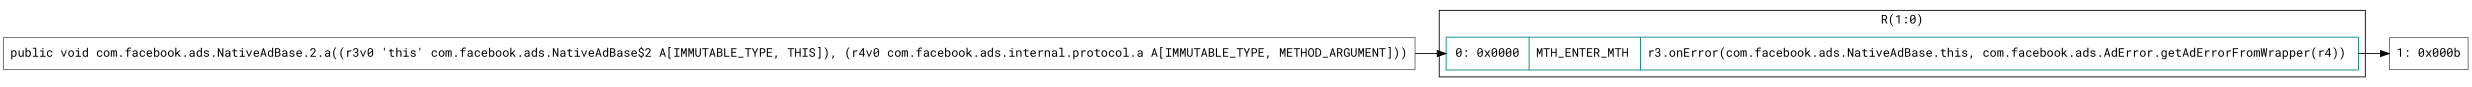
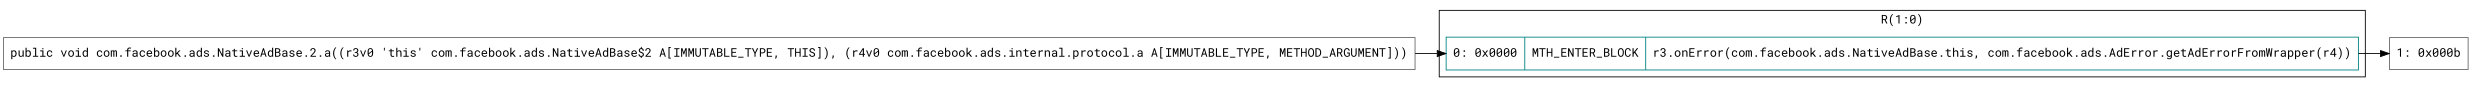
(1583, 53) -> (1585, 53)
